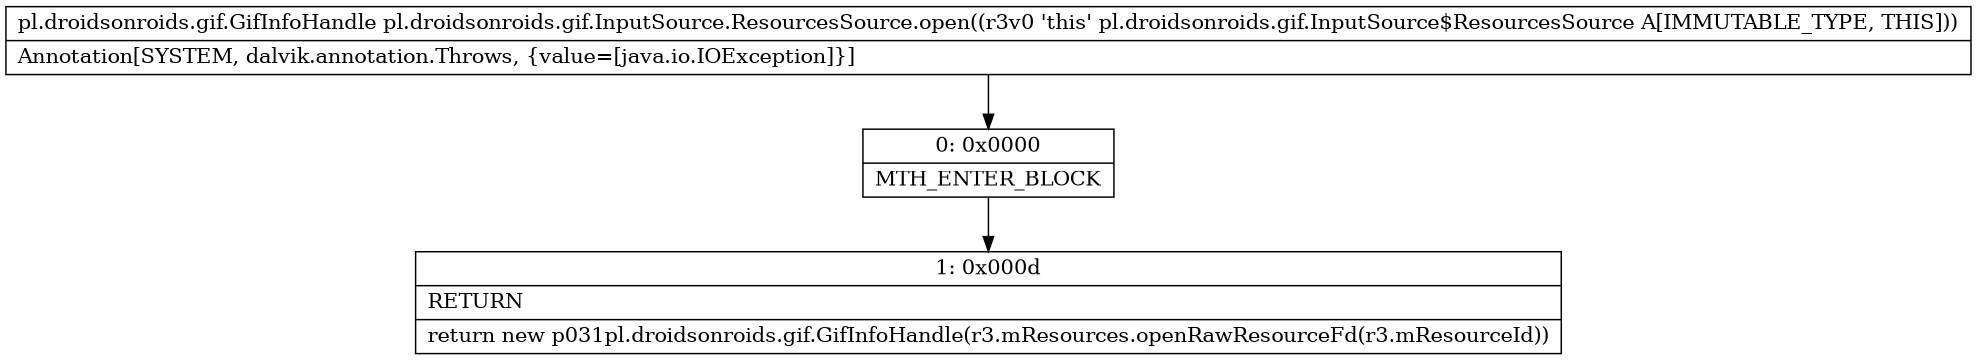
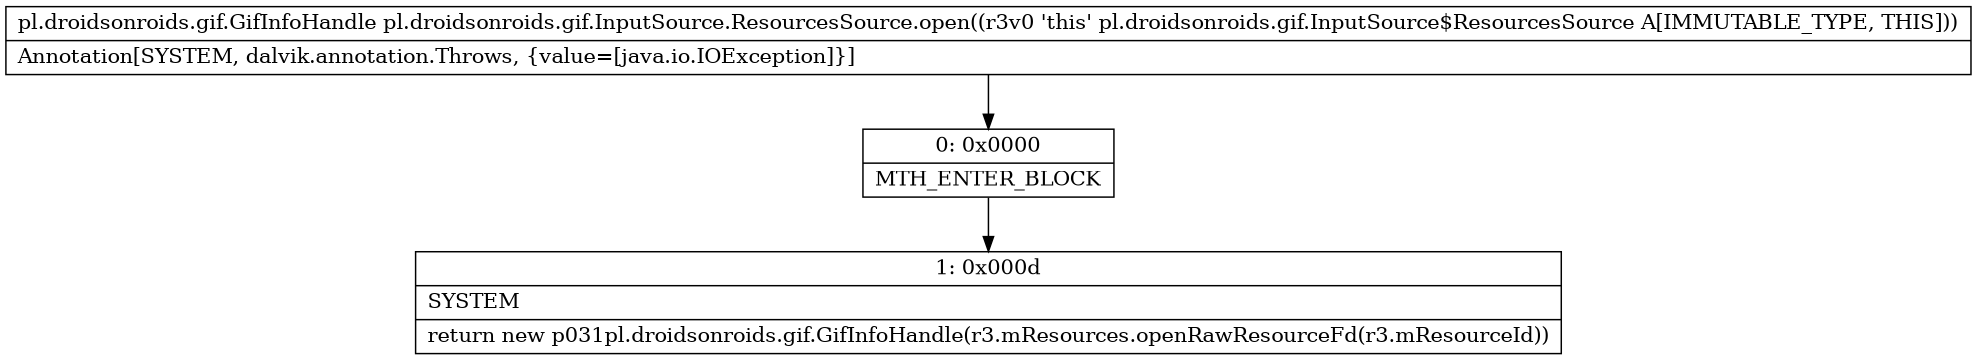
(475, 302) -> (474, 302)
